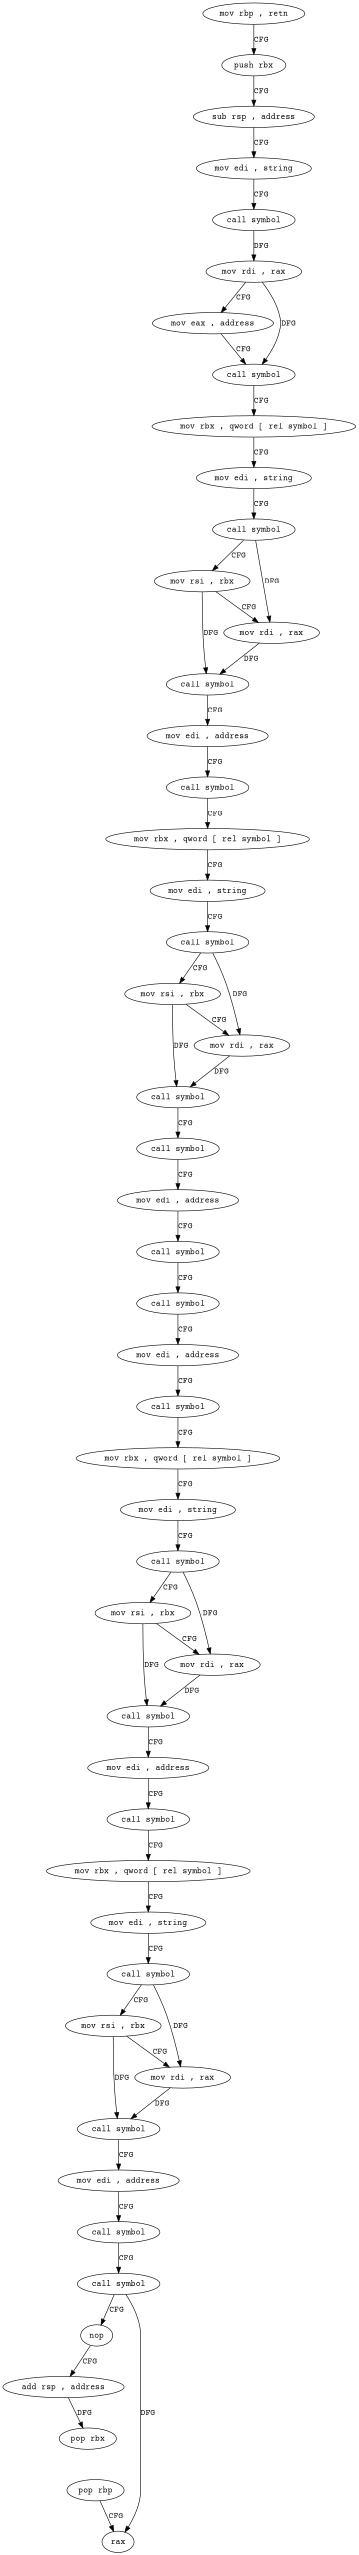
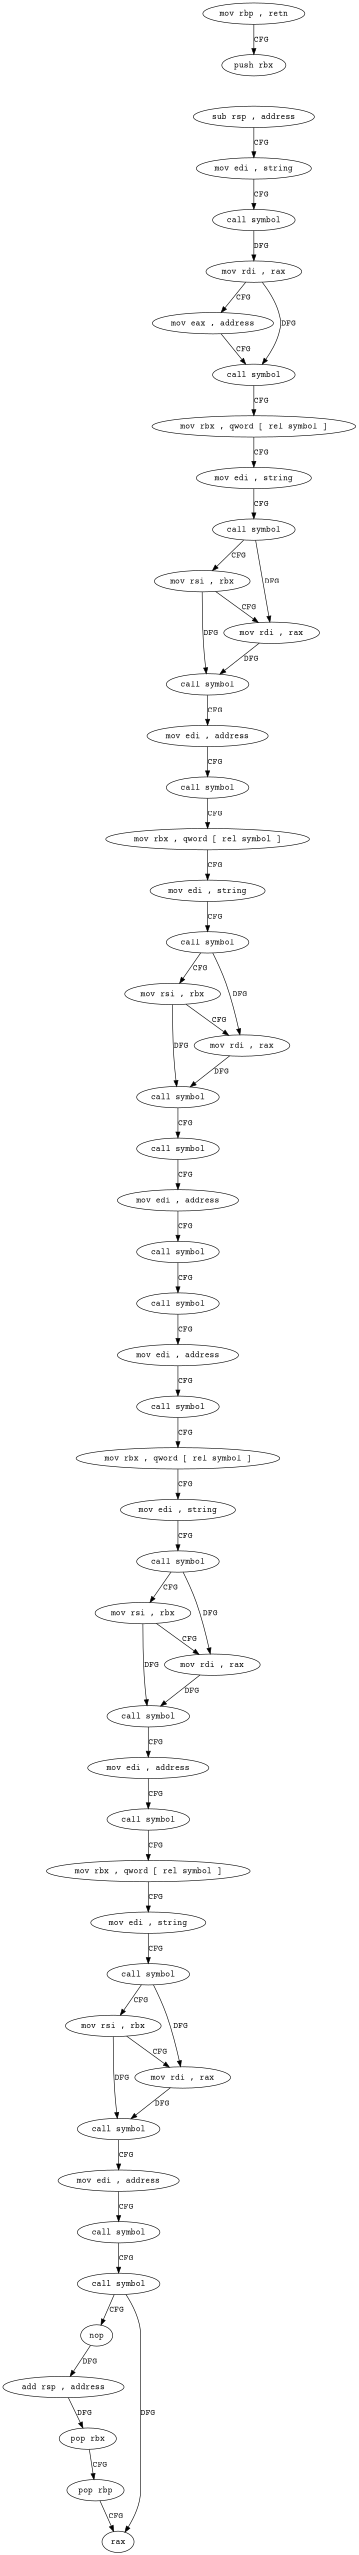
(254, 88) -> none
(90, 2361) -> (90, 2361)
none -> (91, 2461)
